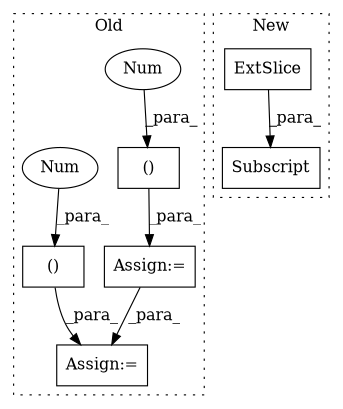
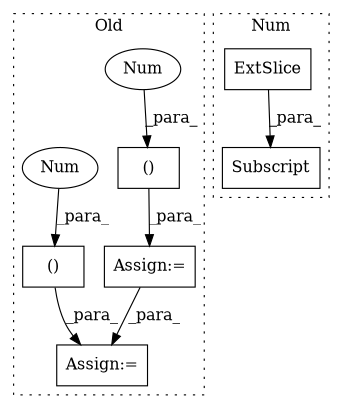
(271, 27) -> (271, 27)
